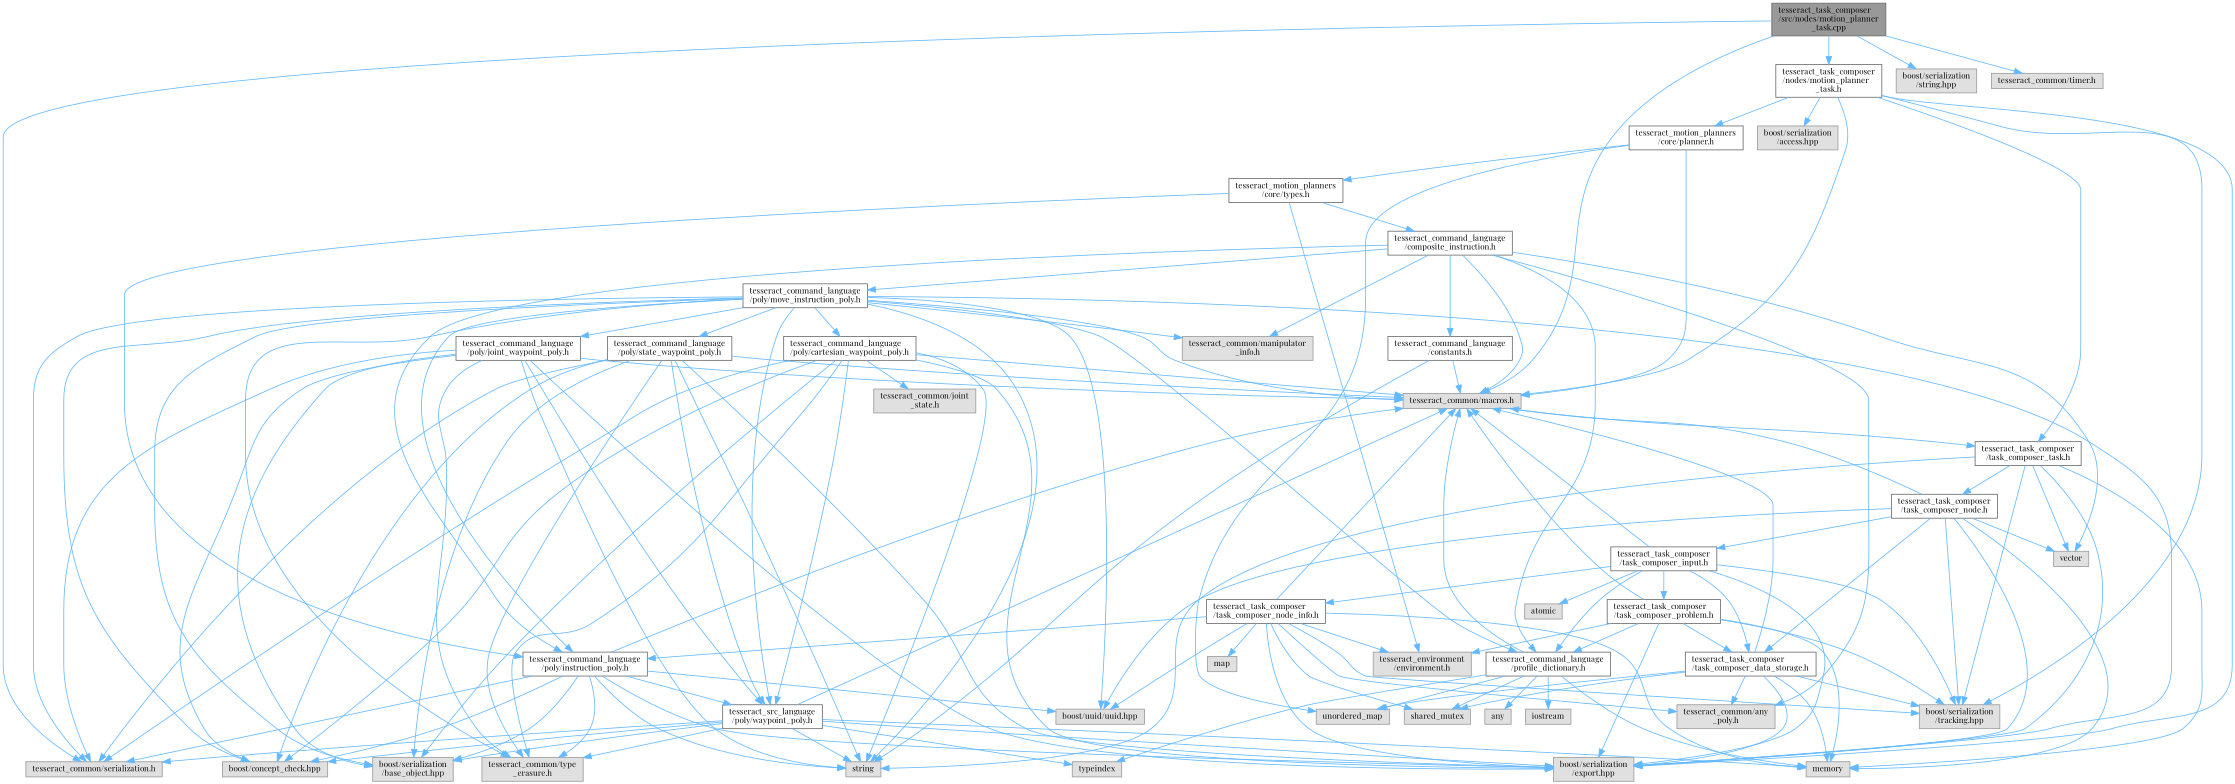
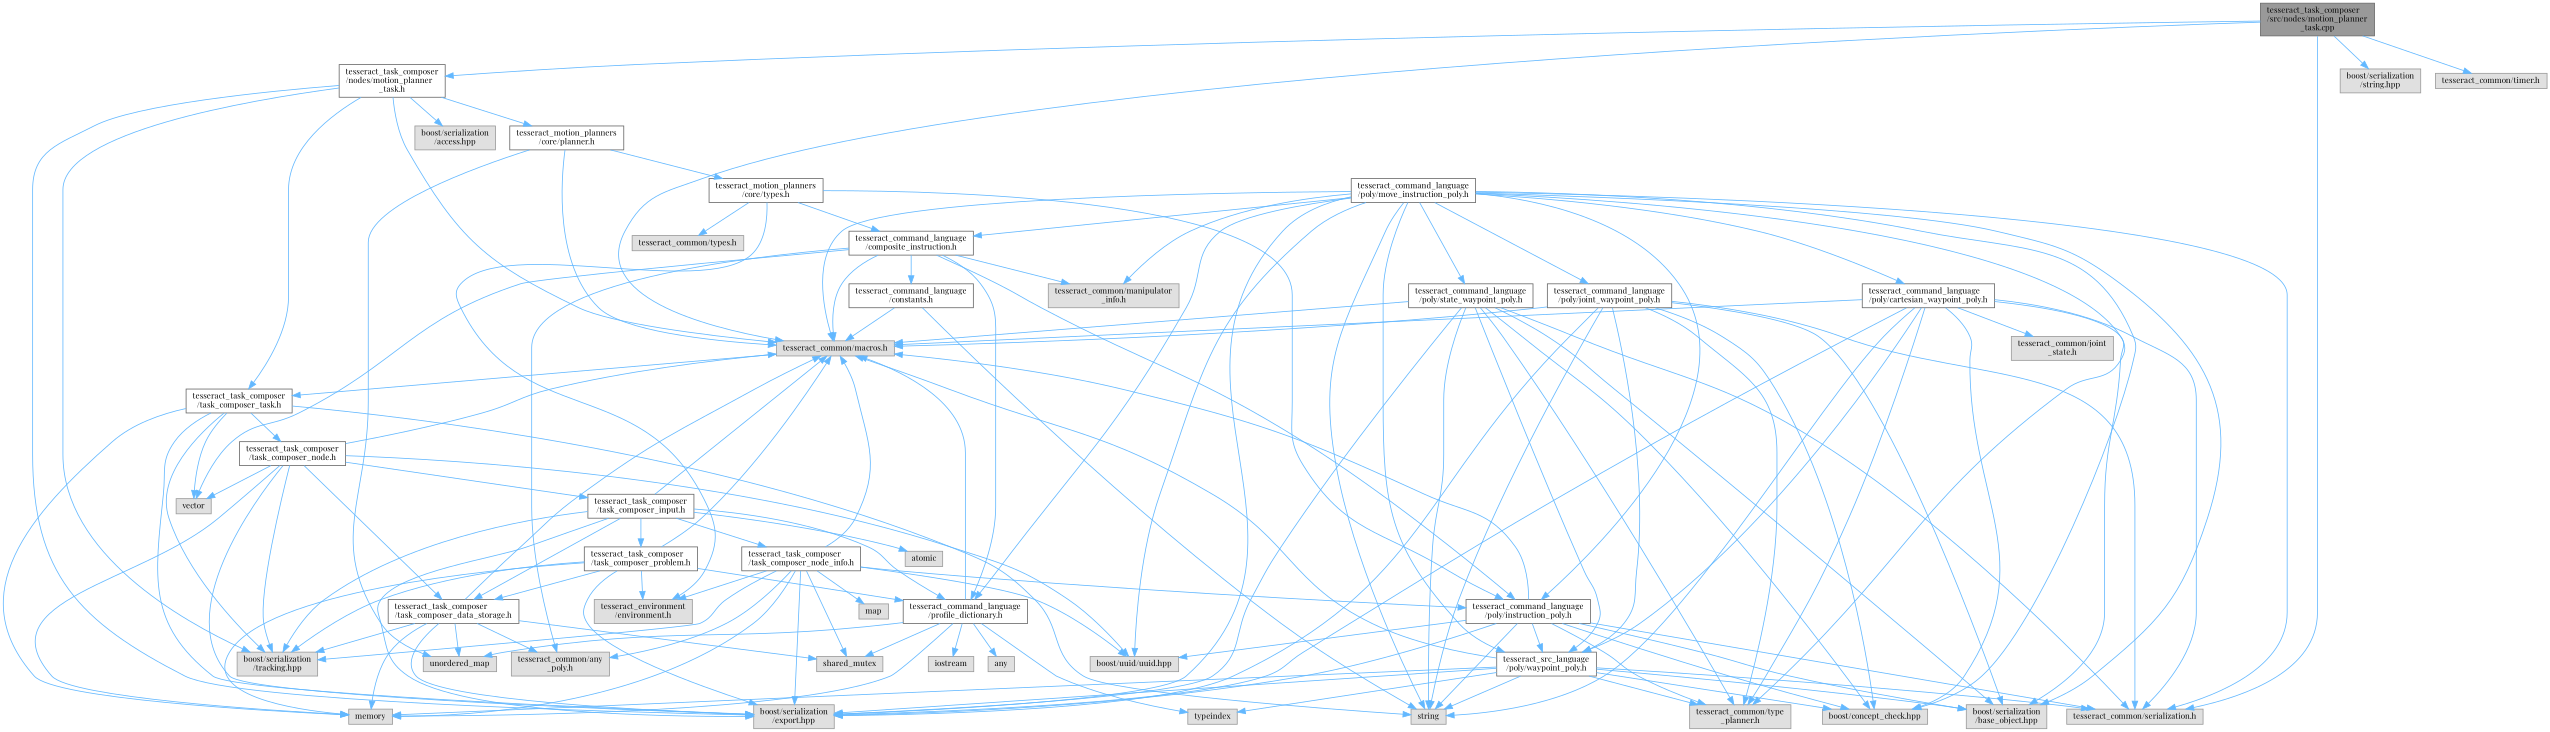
none -> (688, 243)
(1132, 269) -> (1185, 215)
(533, 769) -> (1740, 717)
